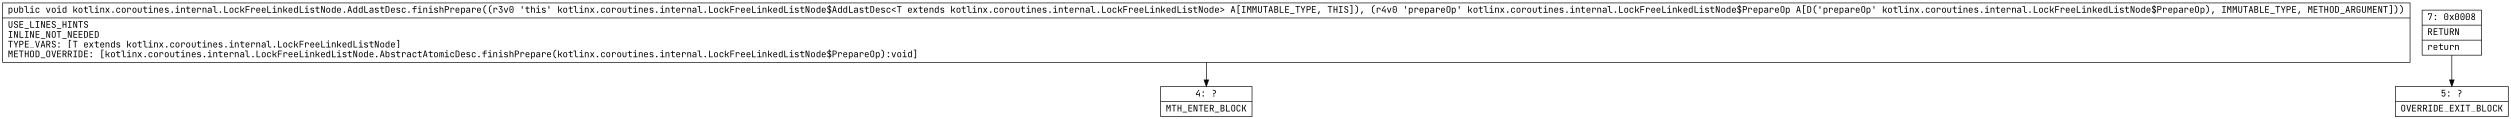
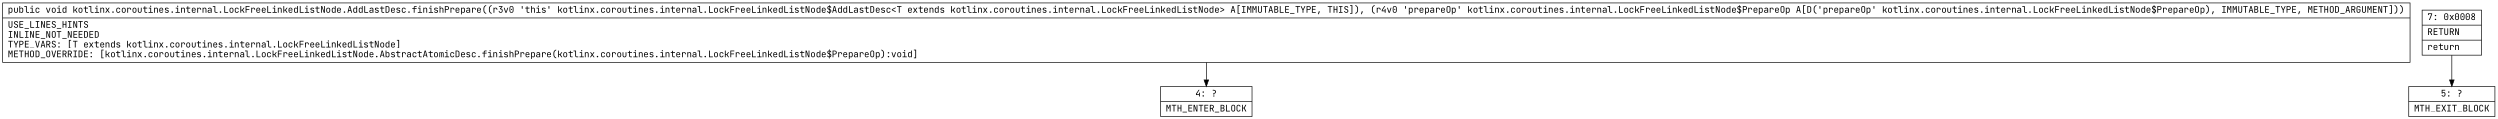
(2452, 109) -> (2452, 109)
